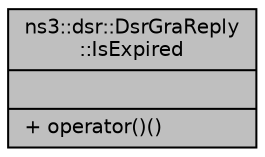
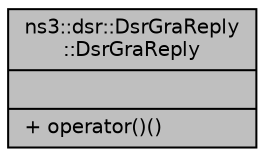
(132, 50) -> (132, 50)
